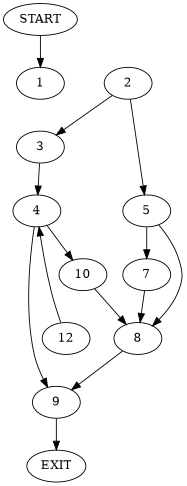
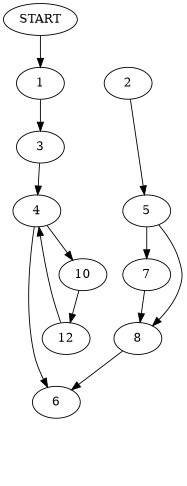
(88, 113) -> (40, 111)
(107, 303) -> (76, 302)
(56, 402) -> (56, 402)
(56, 466) -> none
